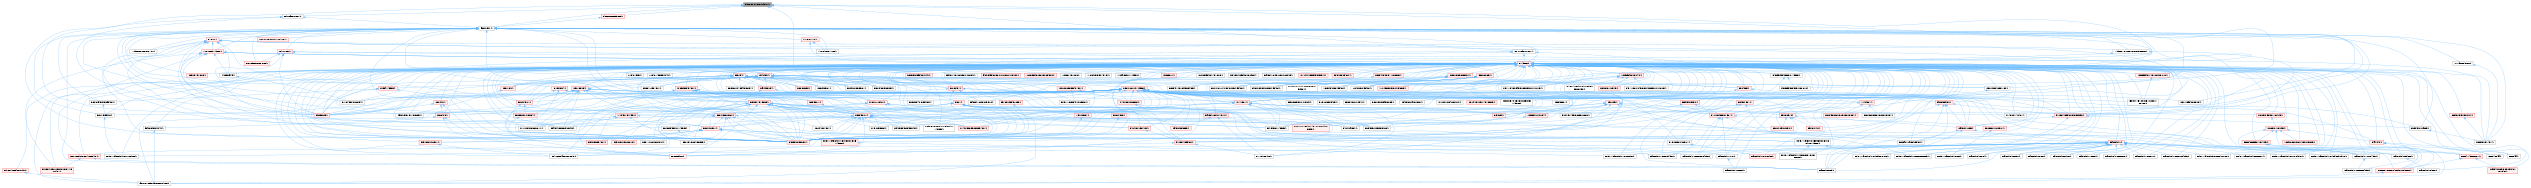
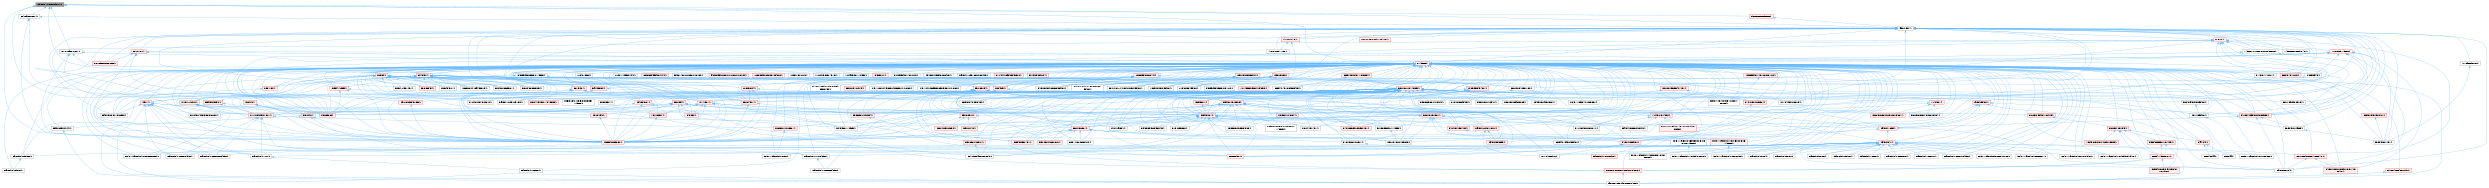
(1628, 112) -> none
none -> (1348, 119)
